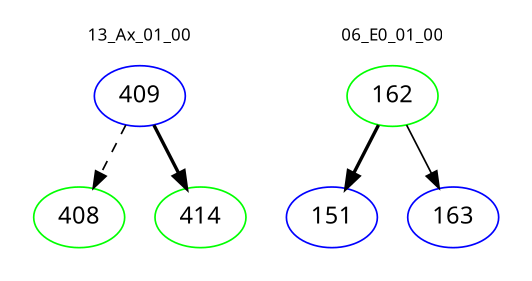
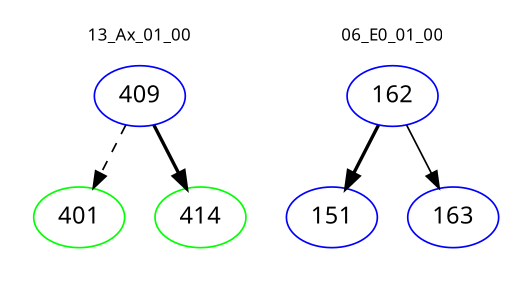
(393, 96) -> (393, 96)
(79, 217) -> (79, 217)
